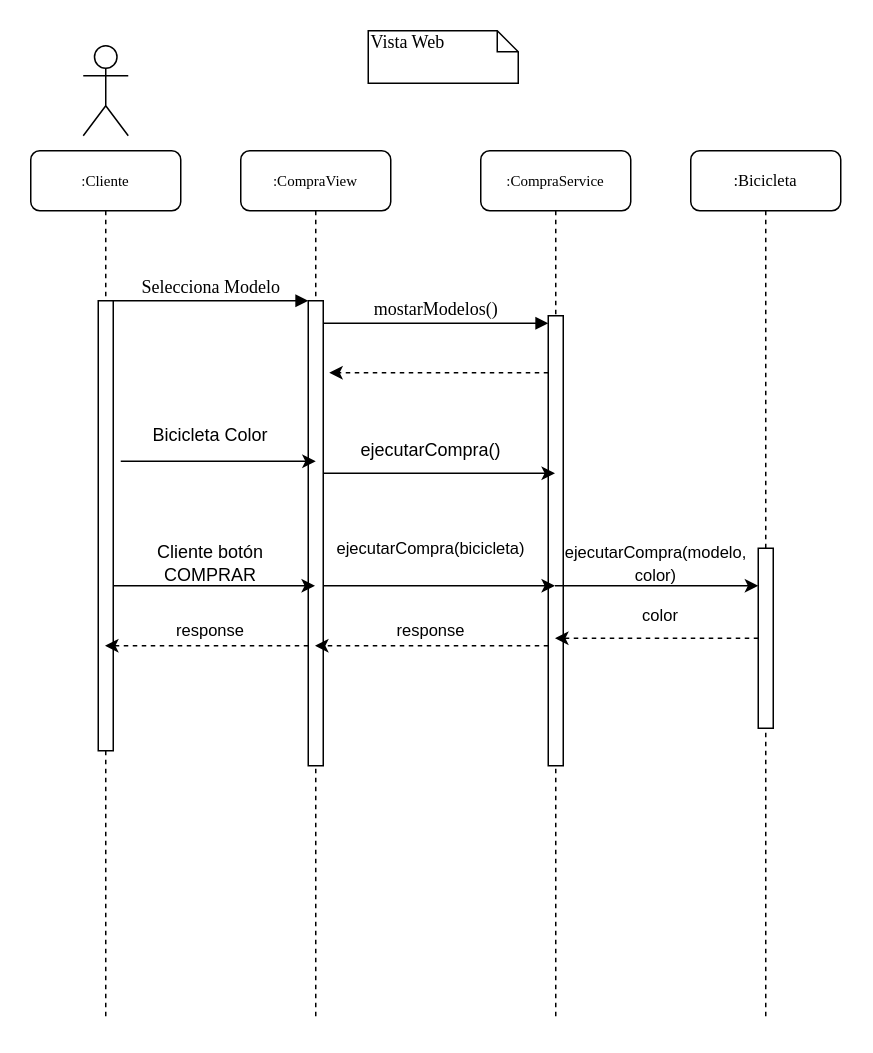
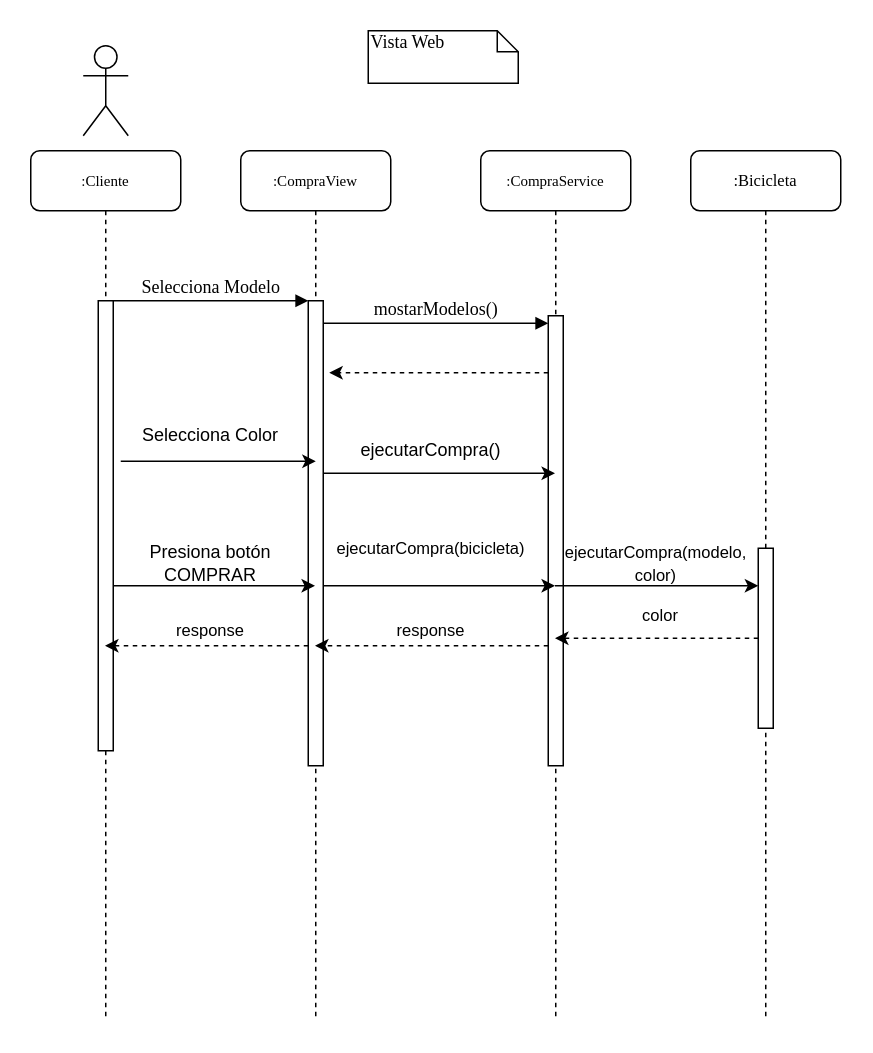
(211, 436) -> (211, 436)
(211, 563) -> (211, 563)
